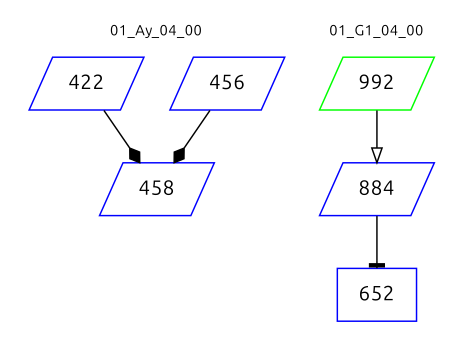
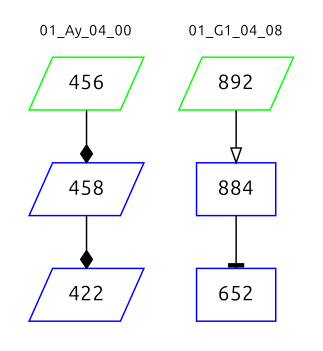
(377, 32) -> (236, 32)
(227, 84) -> (87, 84)
(377, 84) -> (236, 84)
(117, 129) -> (87, 233)
(377, 189) -> (236, 189)
